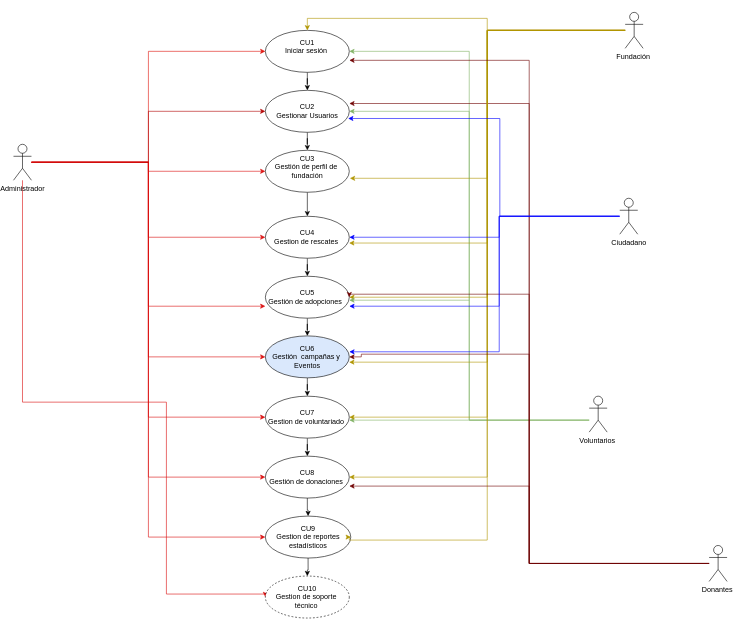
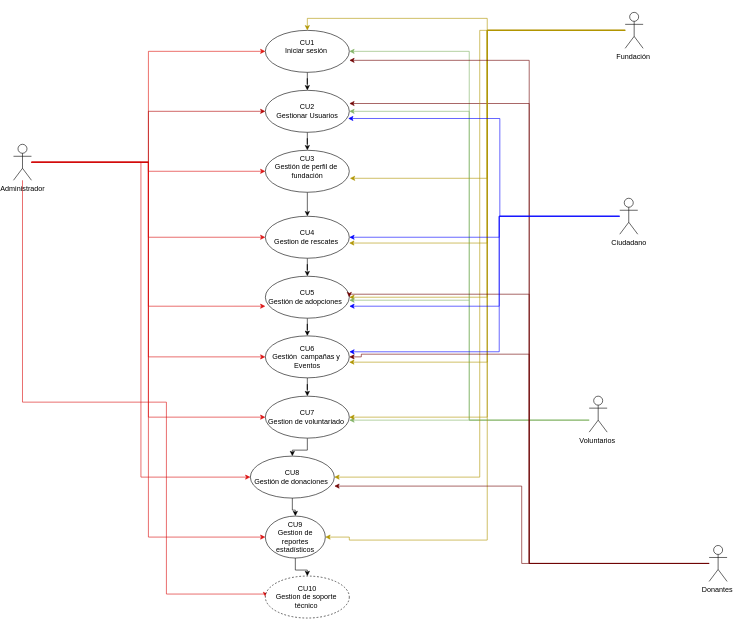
(308, 357) -> (308, 357)
(308, 477) -> (293, 477)
(308, 537) -> (296, 537)
